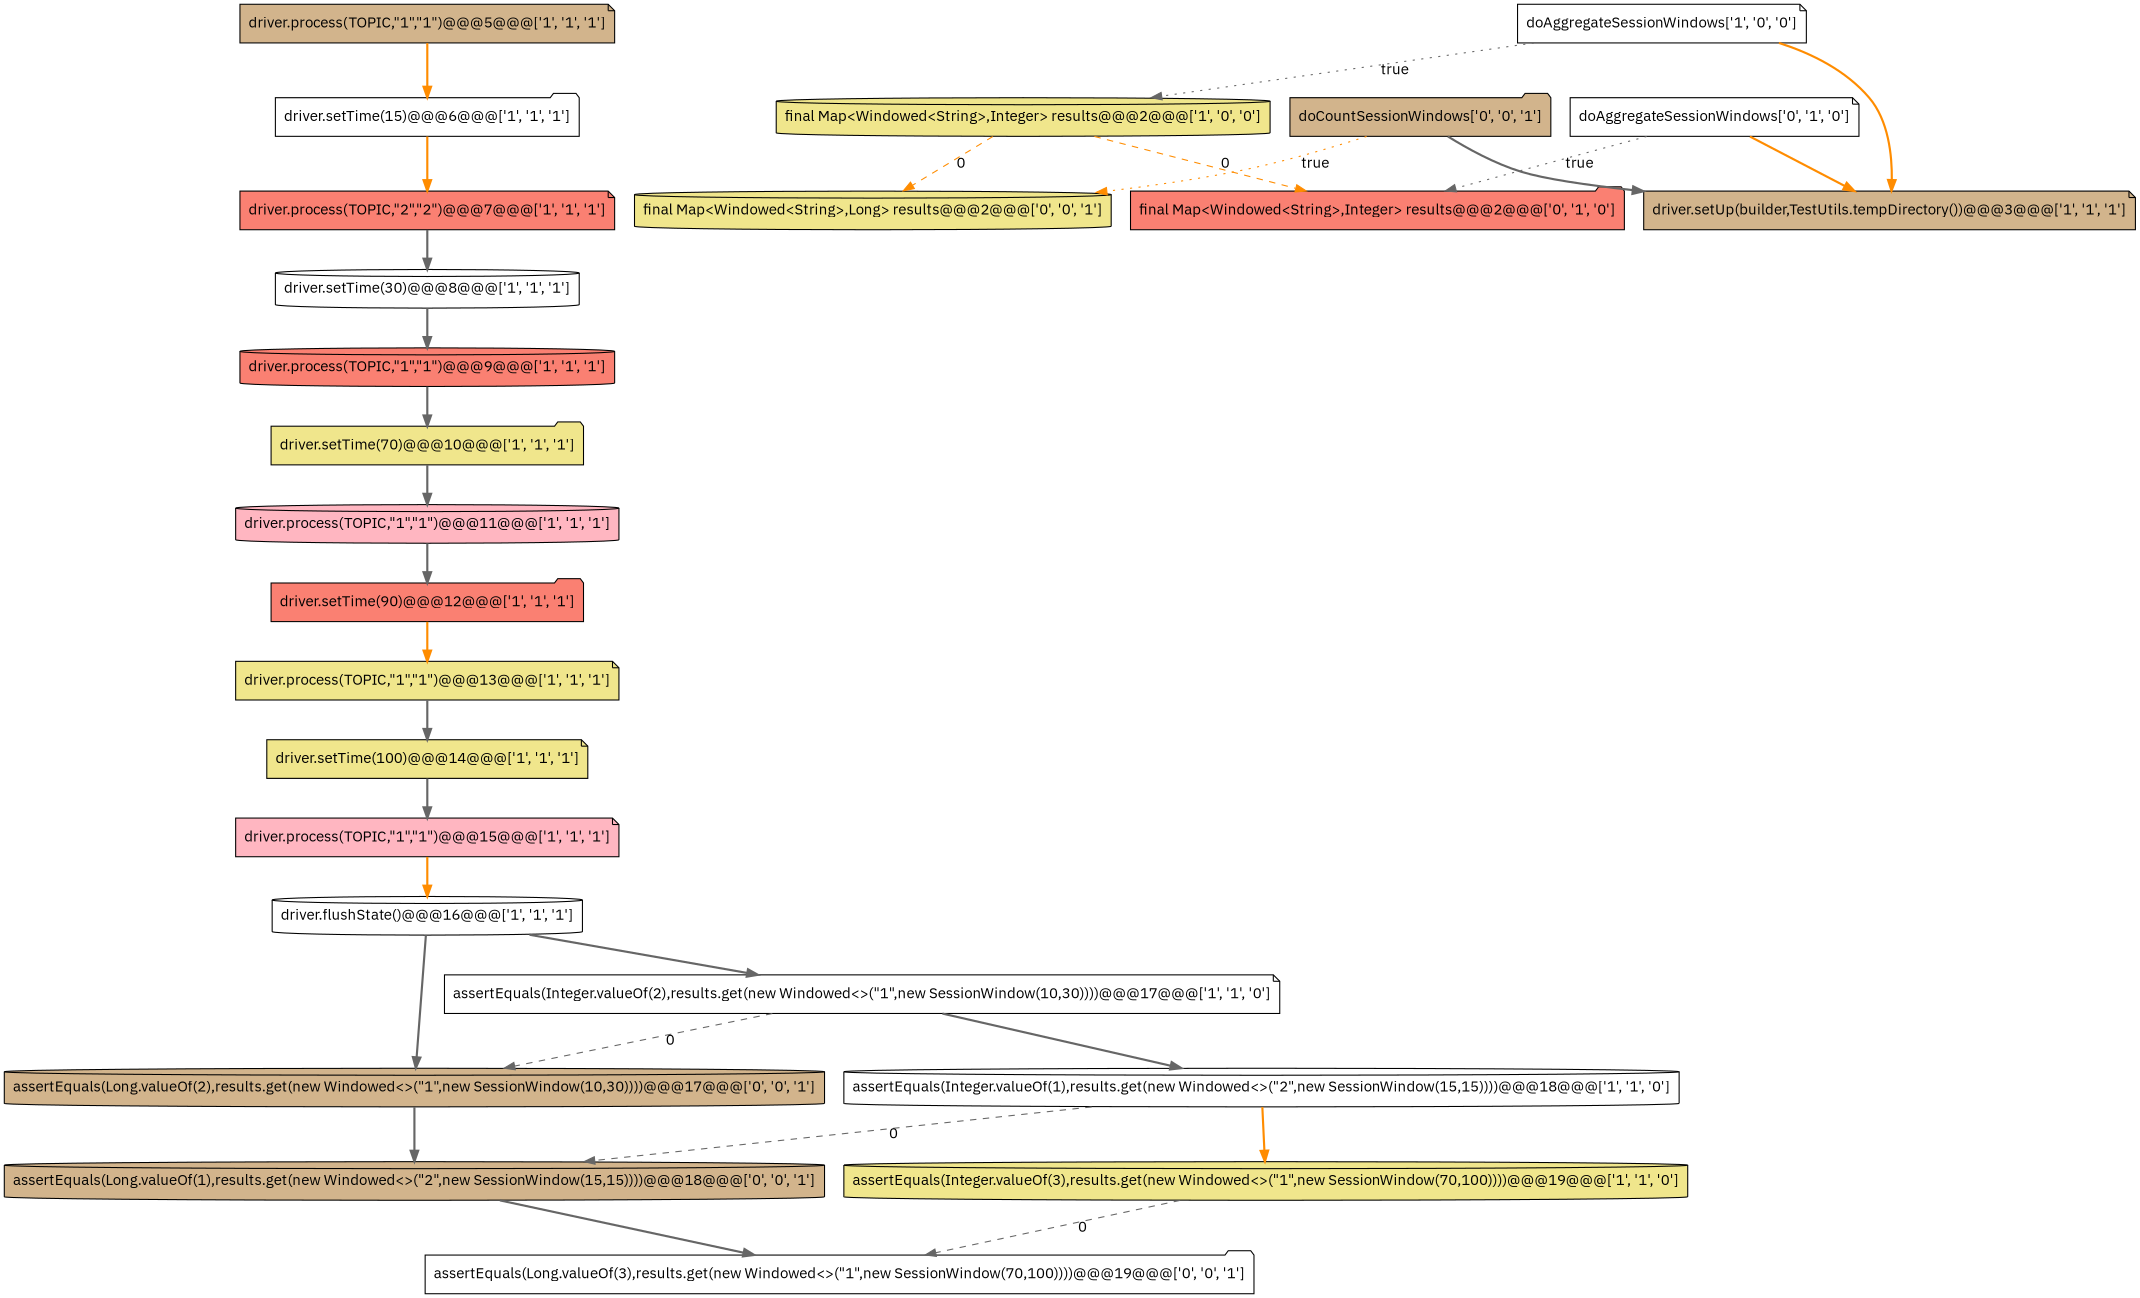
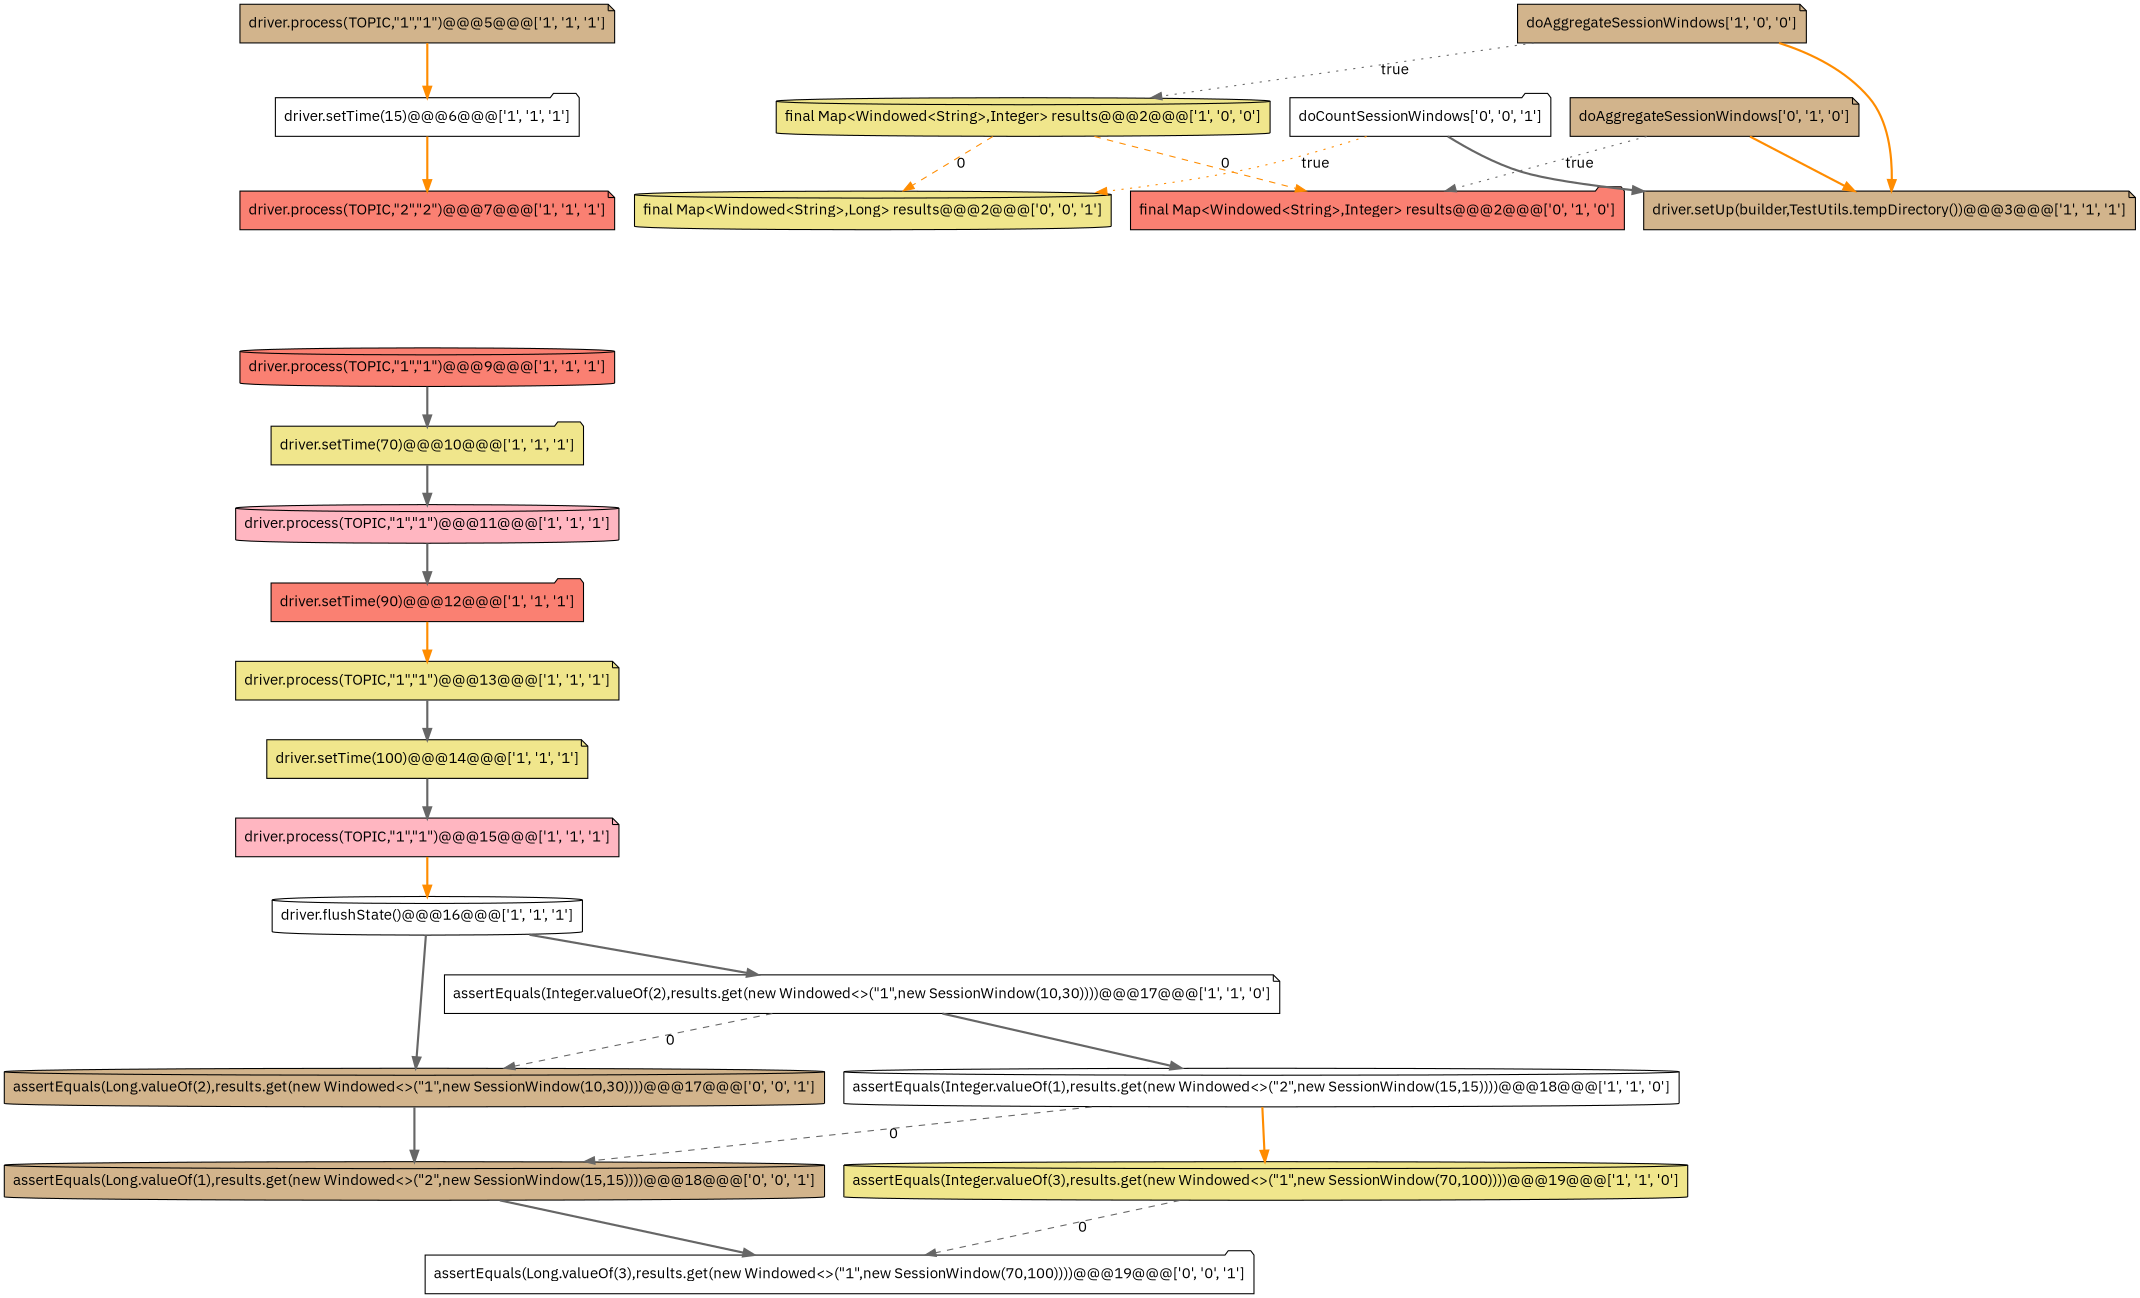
(1662, 24) -> (1662, 24)
(1420, 117) -> (1420, 117)
(1715, 117) -> (1715, 117)
(427, 289) -> none
